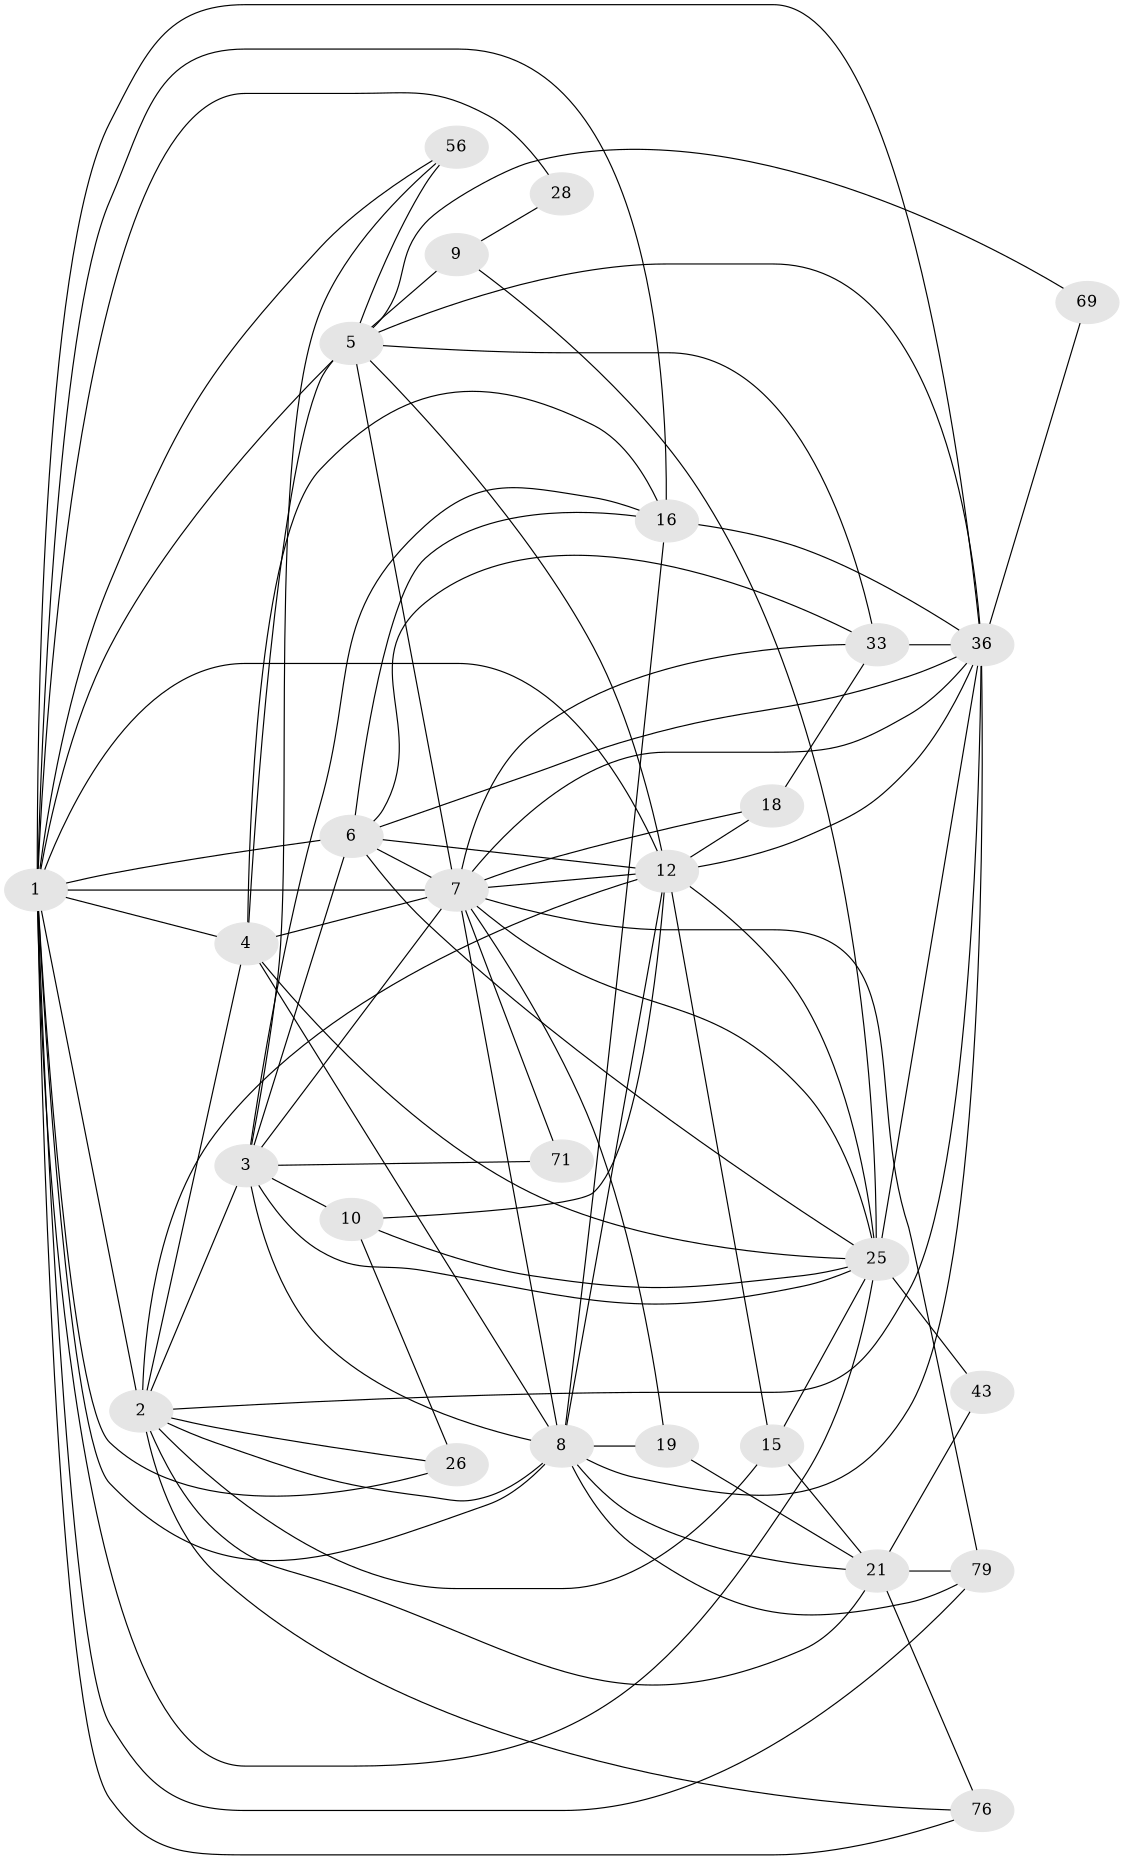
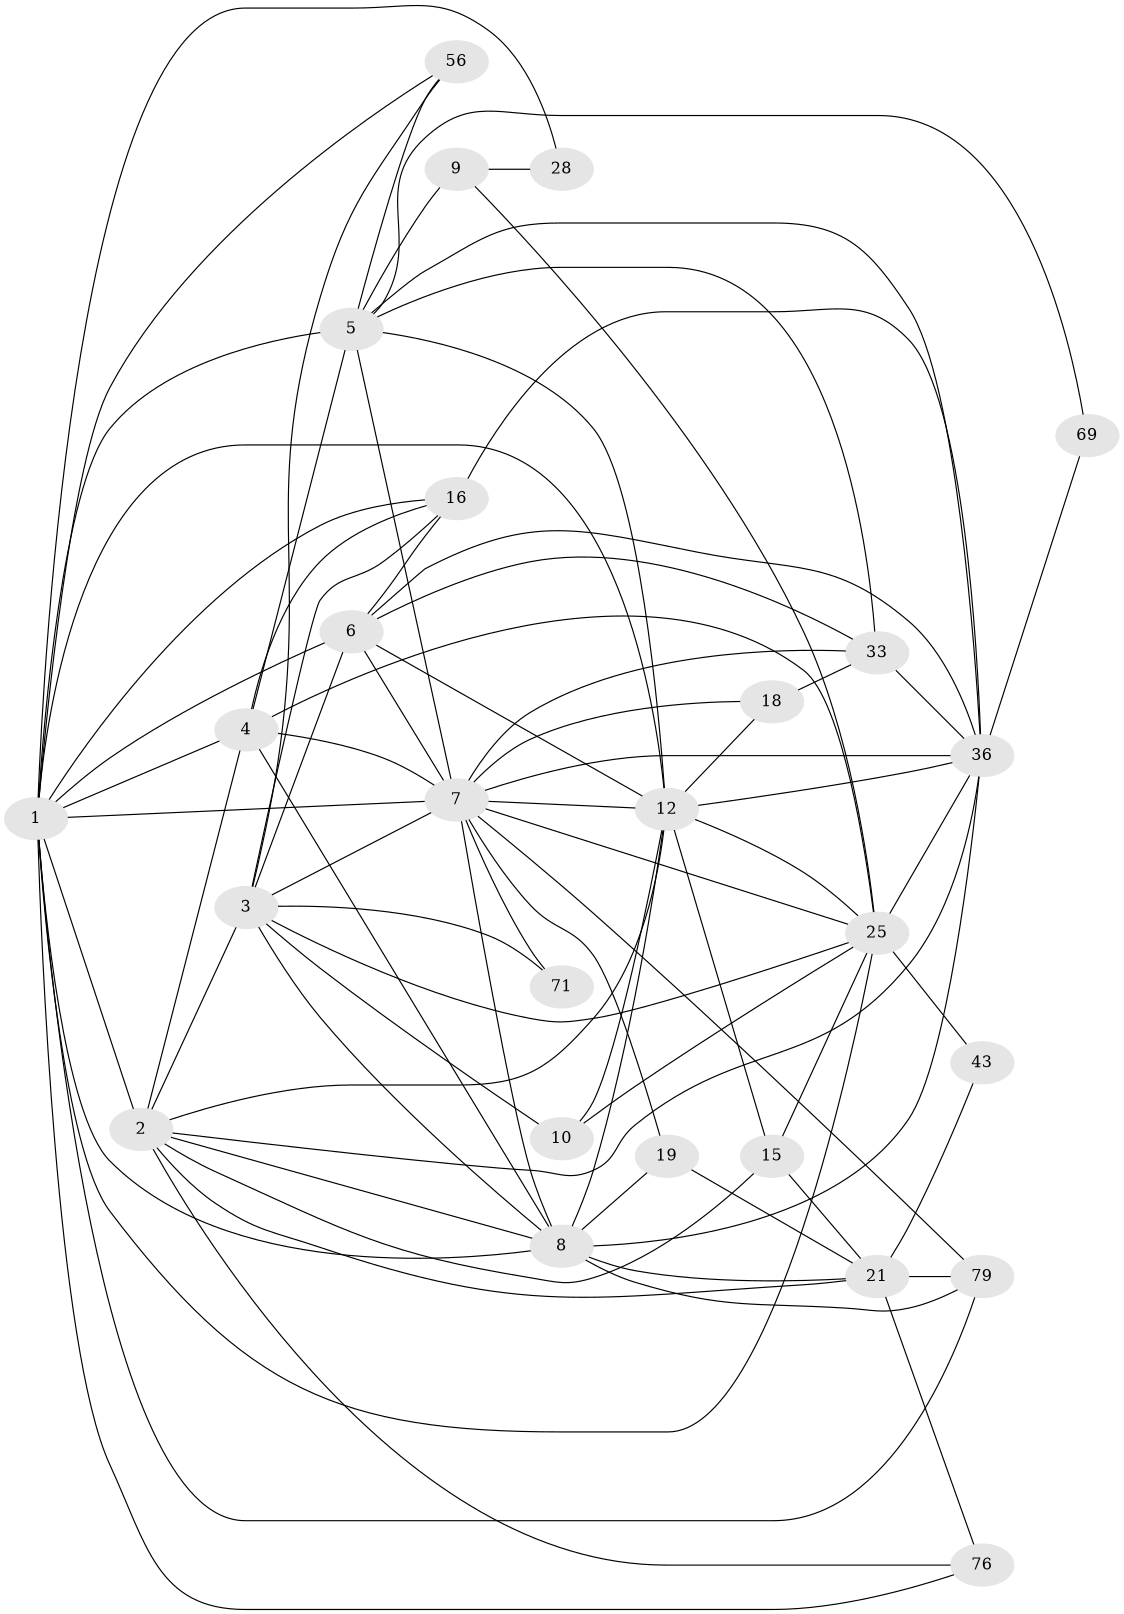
(374, 5) -> none
(614, 1006) -> none
(597, 1065) -> none
(457, 1465) -> none
